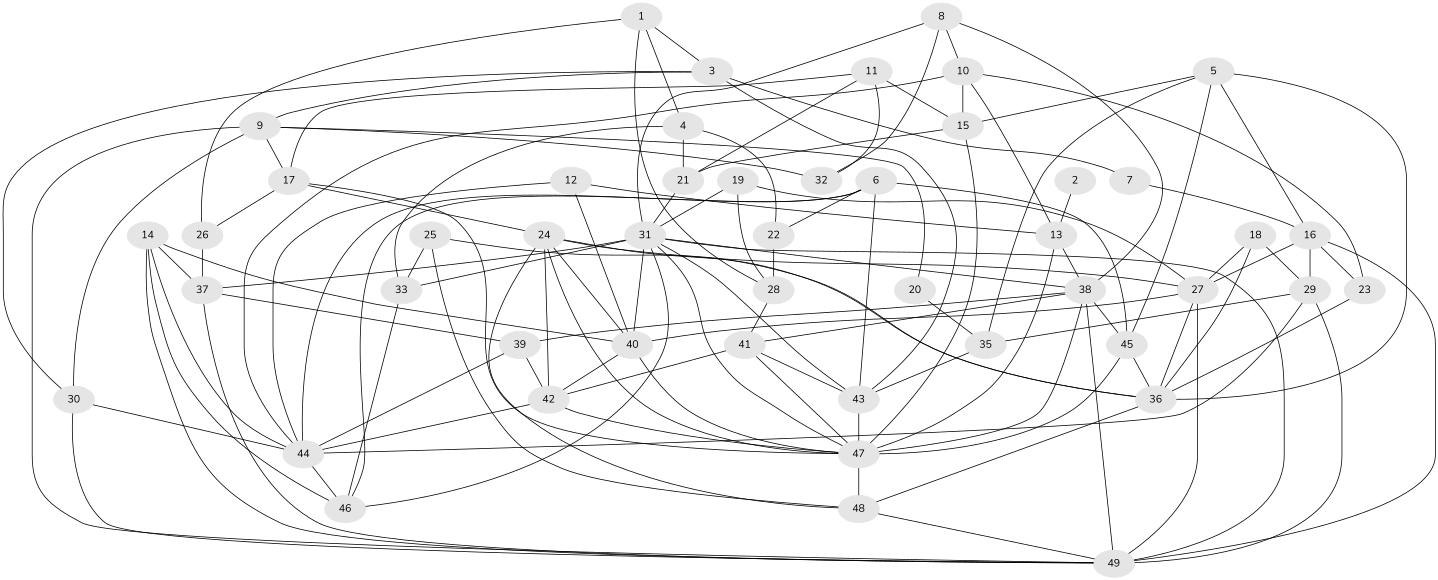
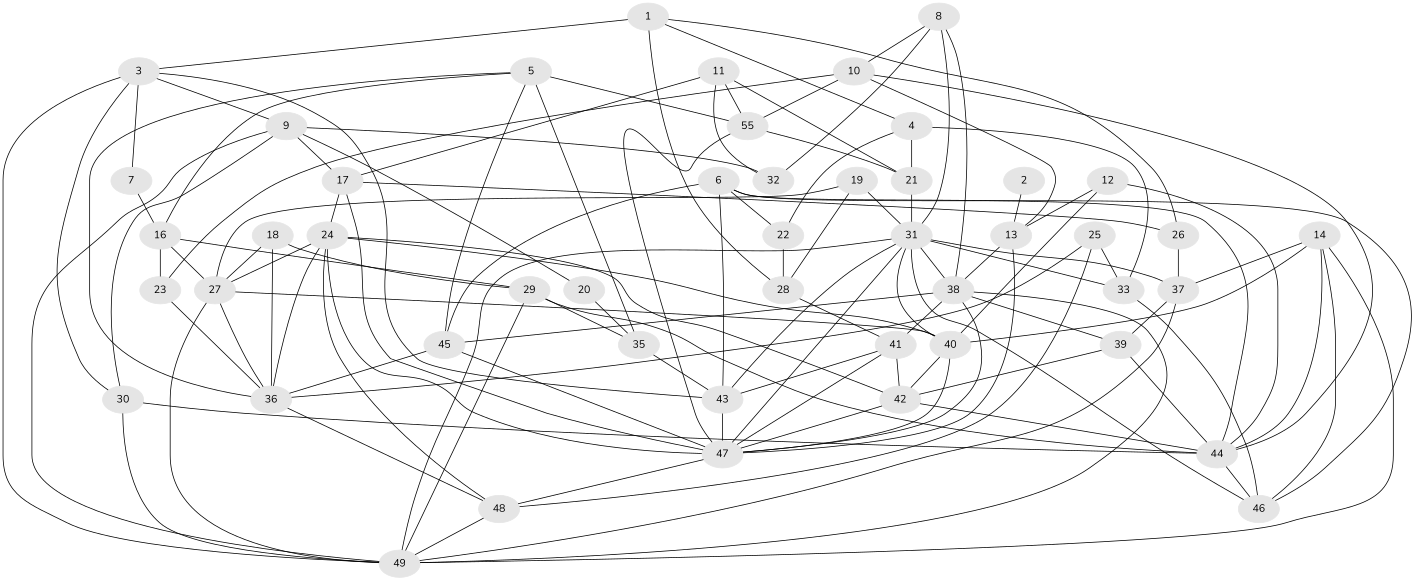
(963, 126) -> (748, 126)
(1420, 482) -> (3, 443)
